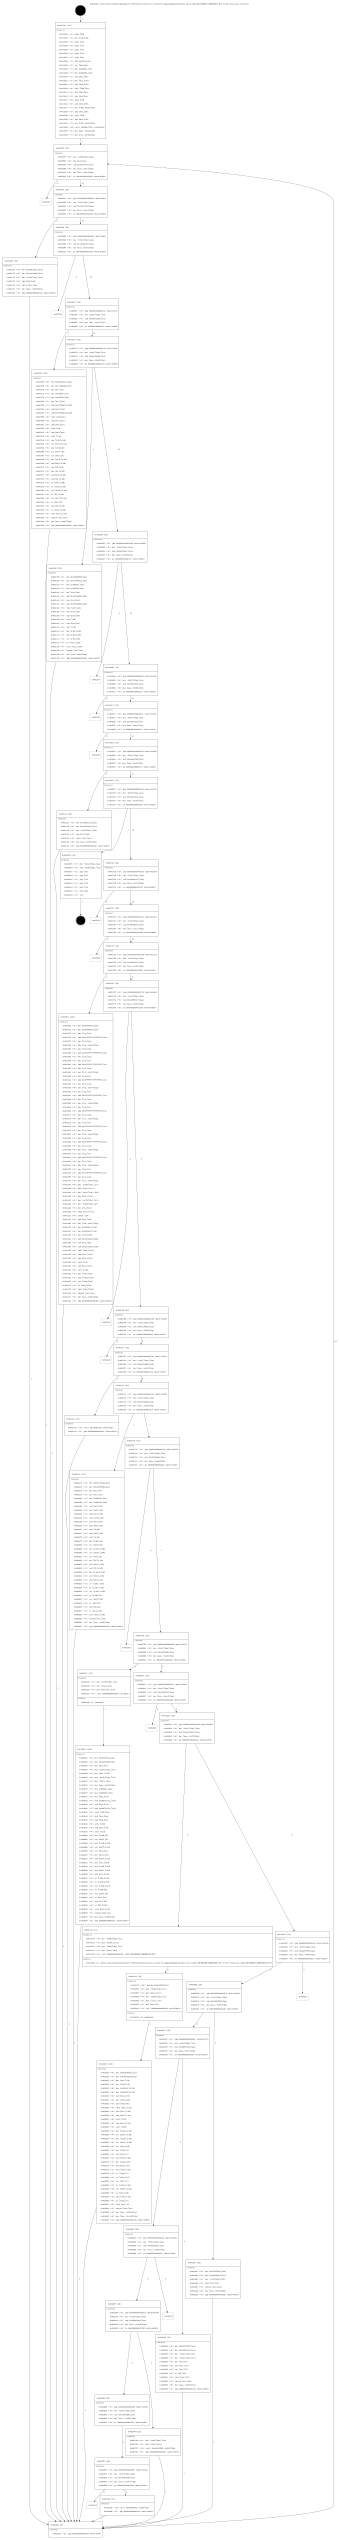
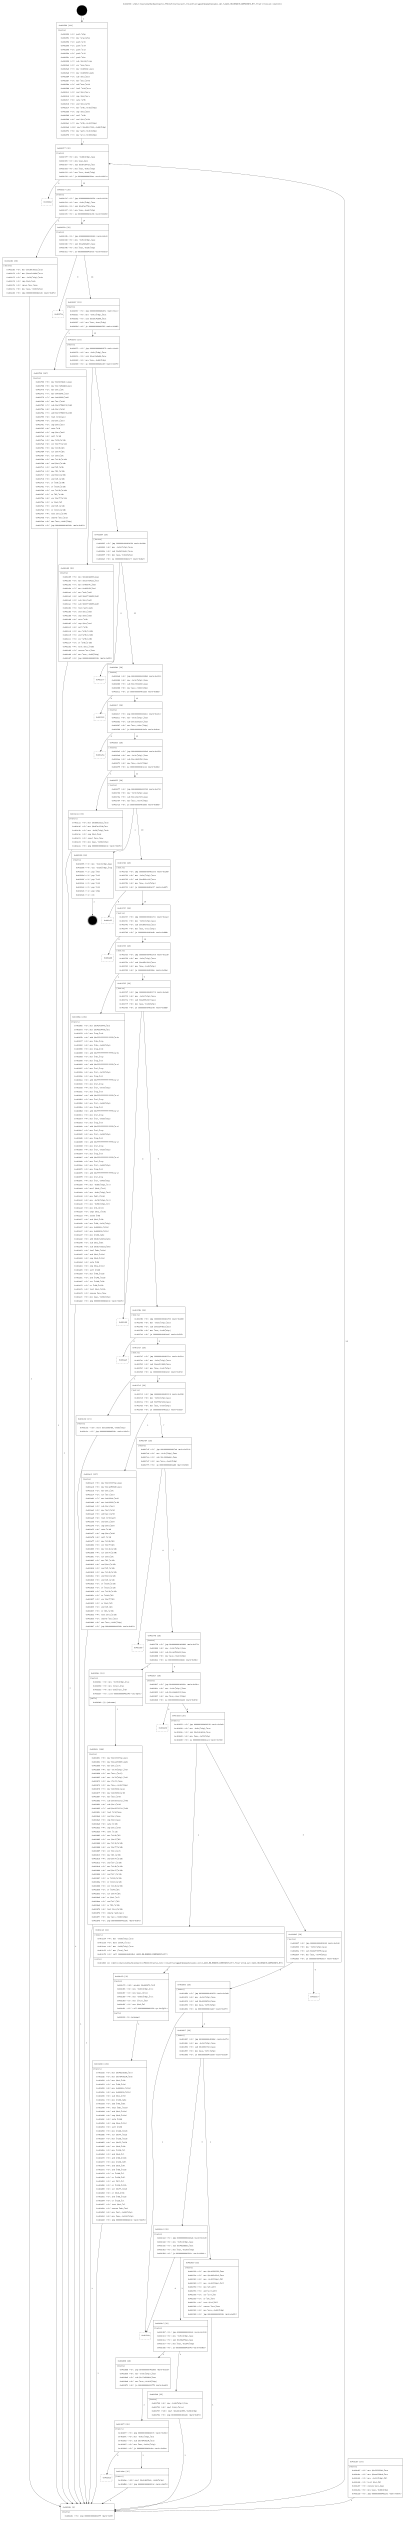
(214, 2135) -> (153, 2168)
